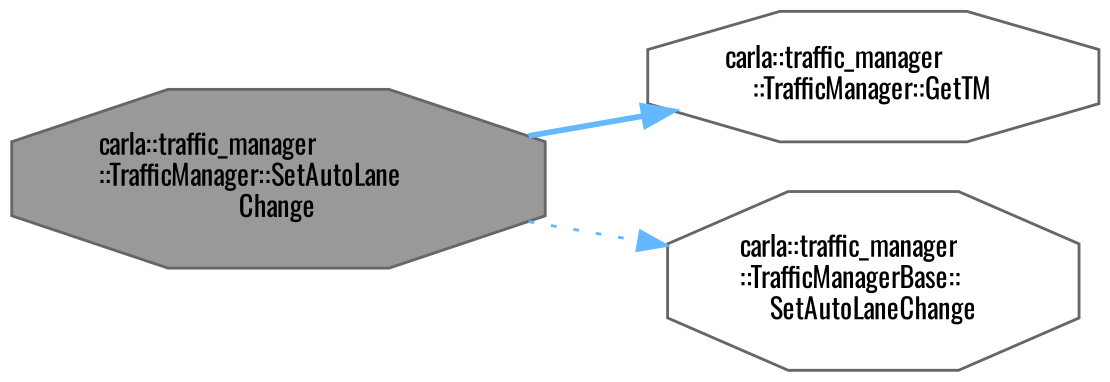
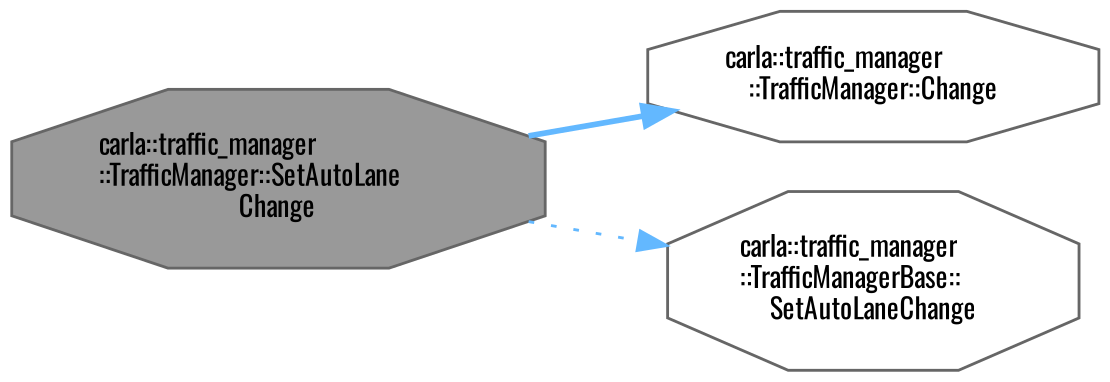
(873, 77) -> (873, 77)
